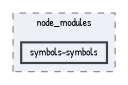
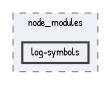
(64, 53) -> (55, 53)
